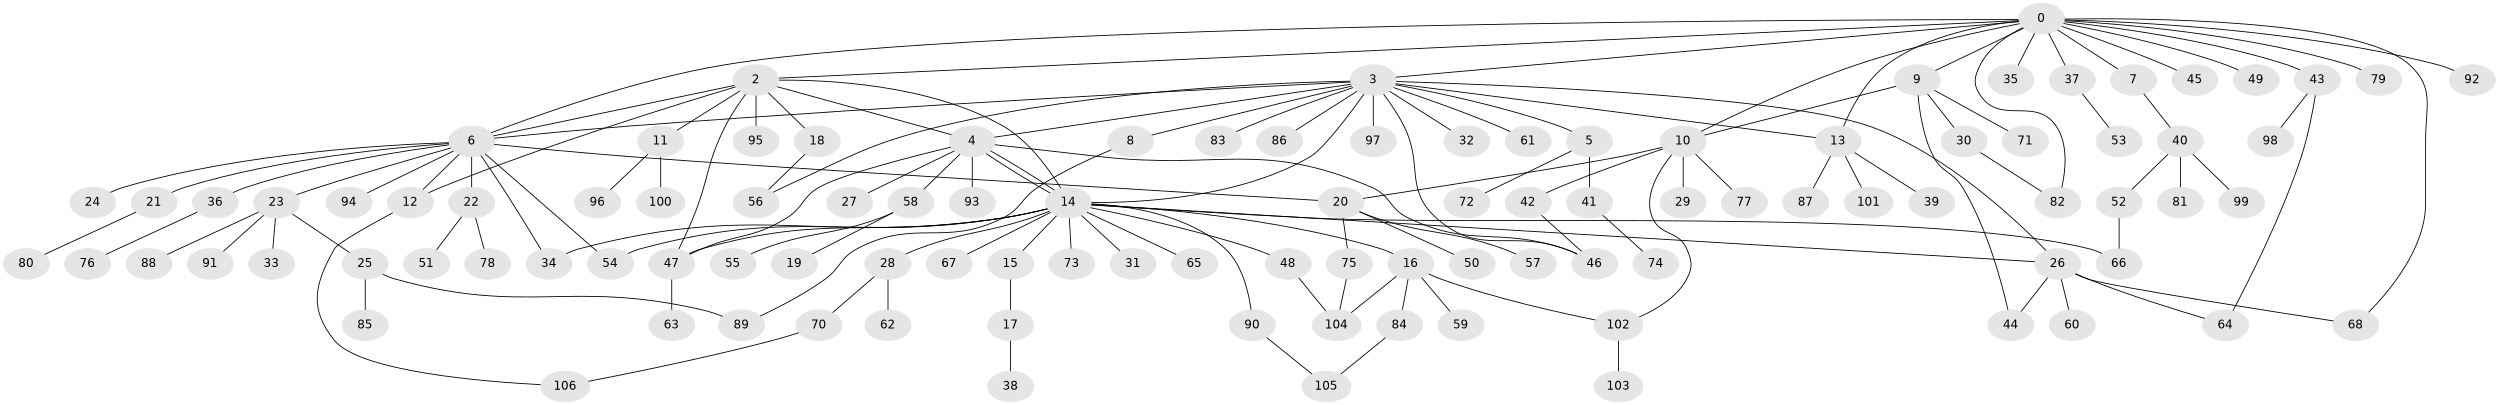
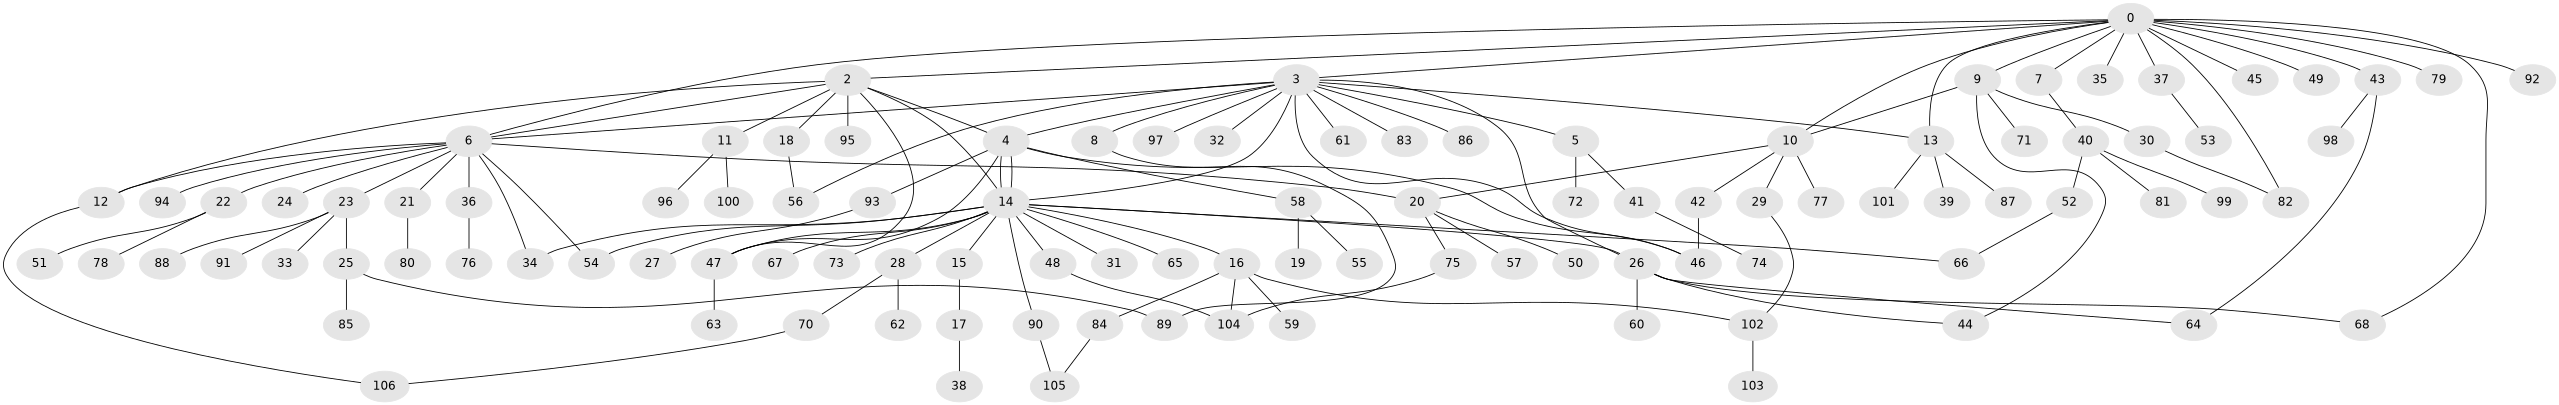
(915, 170) -> (752, 232)
(1671, 234) -> (1794, 266)
